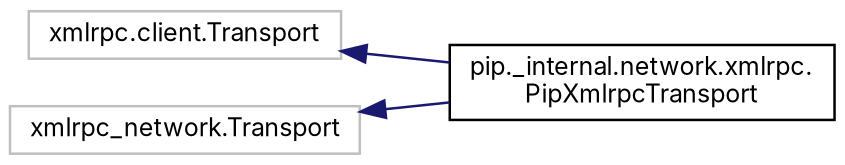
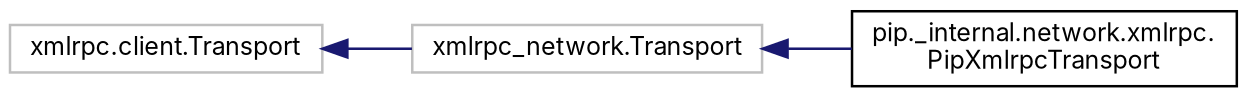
(408, 58) -> (380, 49)
